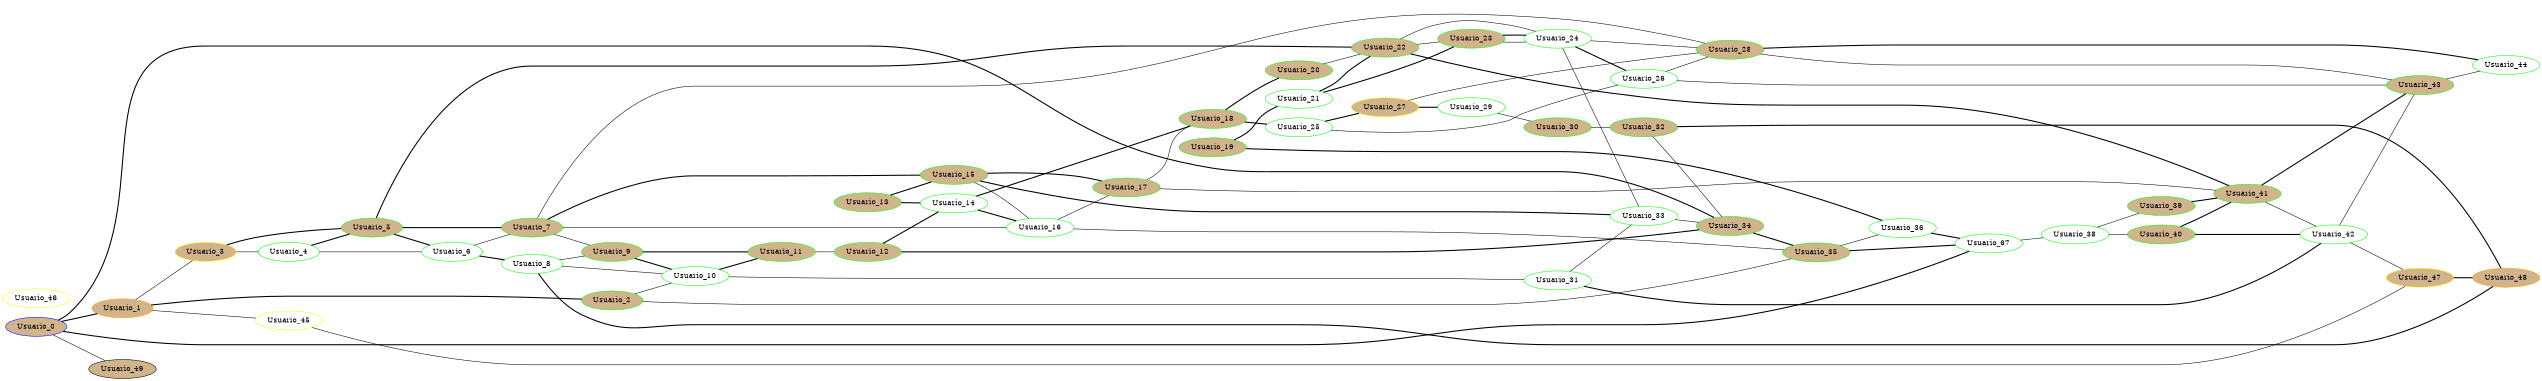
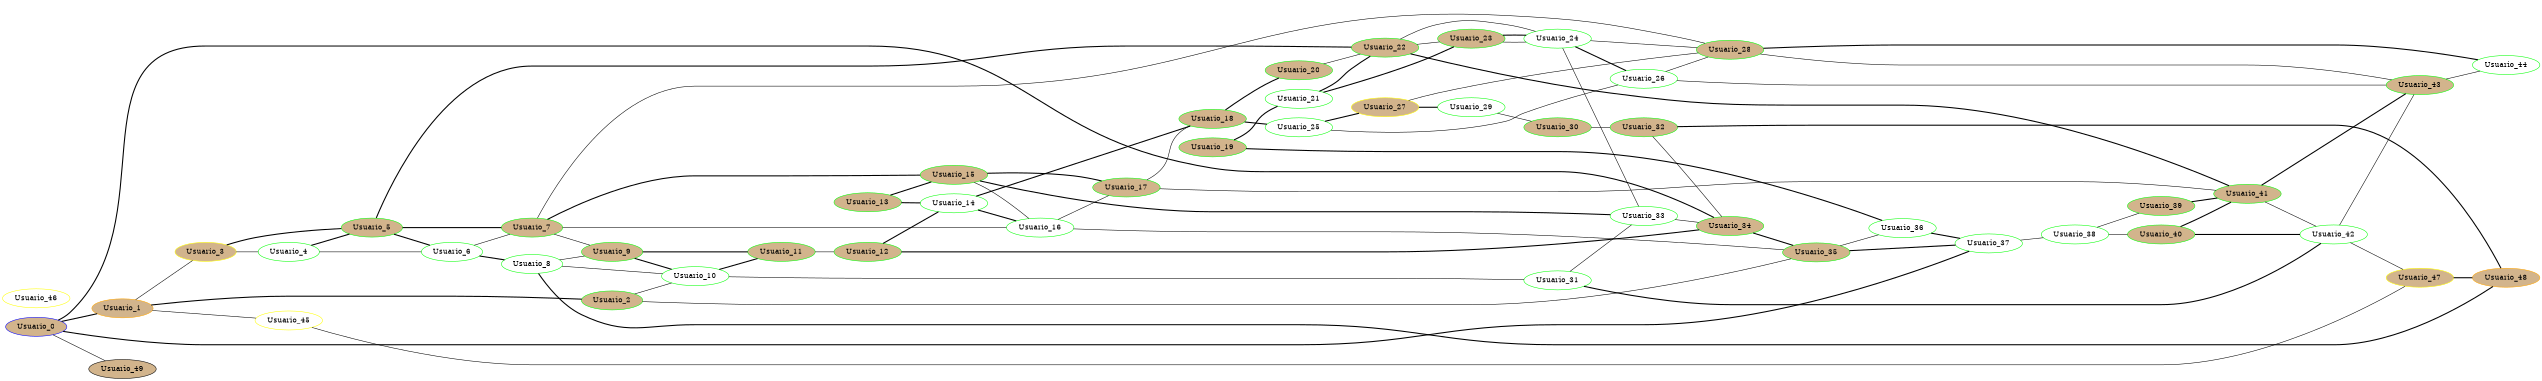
(1989, 243) -> (1989, 243)
